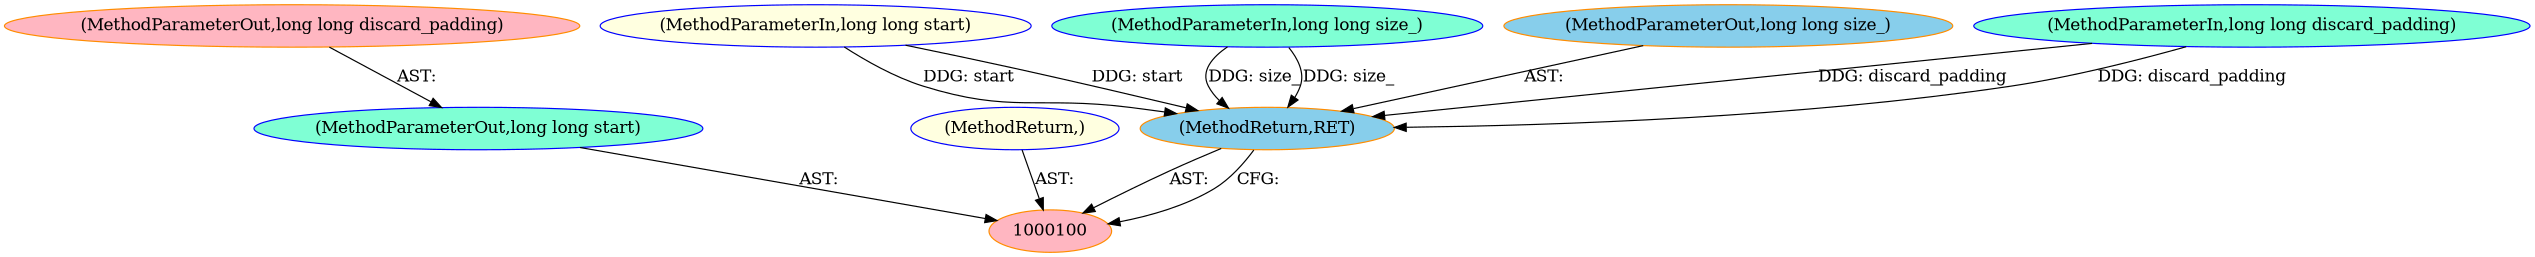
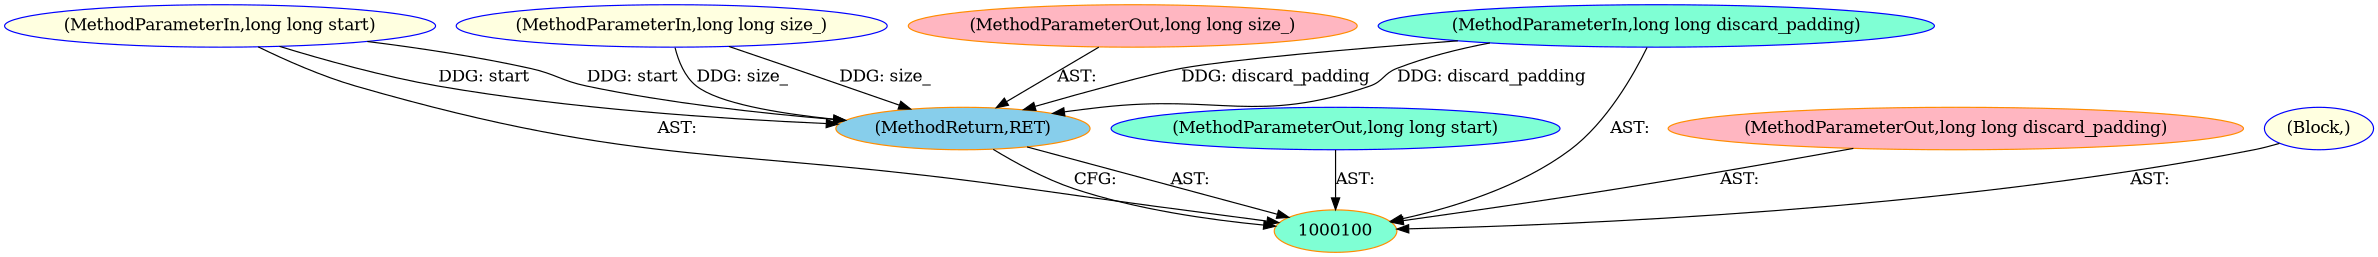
(1267, 26) -> (672, 26)
(1728, 26) -> (1133, 26)
(380, 74) -> (1629, 187)
(1015, 129) -> (2319, 129)
none -> (757, 159)
none -> (1548, 165)
(1050, 231) -> (1336, 231)
